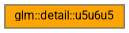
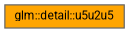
(65, 16) -> (65, 16)
